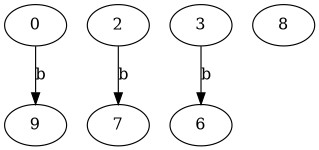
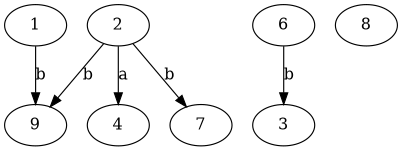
(36, 25) -> (36, 25)
(201, 69) -> (284, 69)
none -> (81, 71)
none -> (118, 125)
